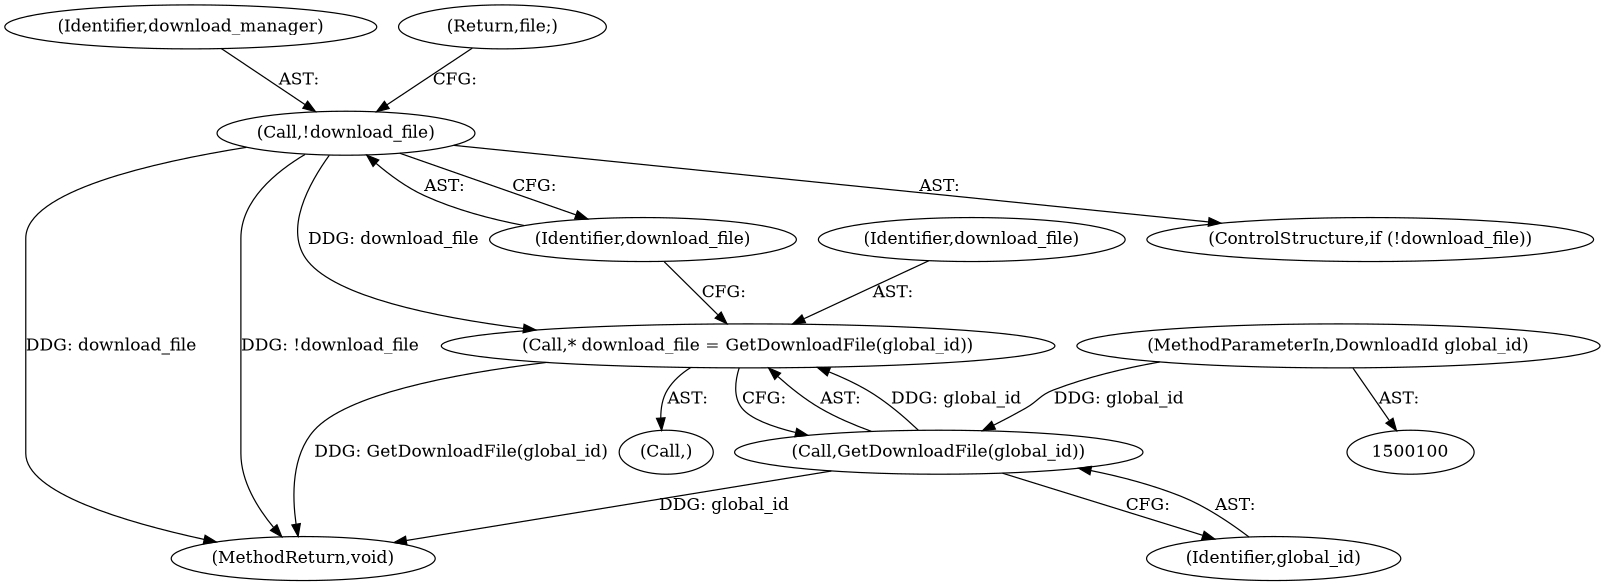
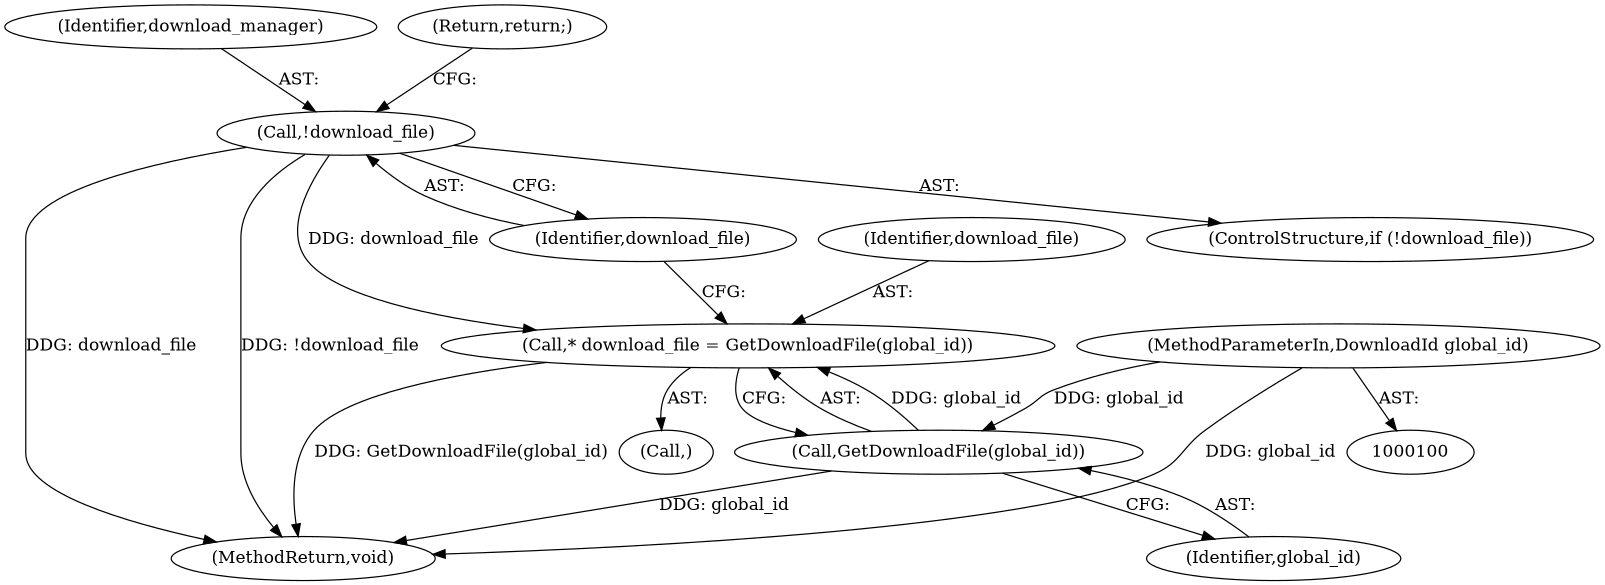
(502, 27) -> (502, 27)
(1411, 452) -> (1411, 452)
none -> (893, 525)
